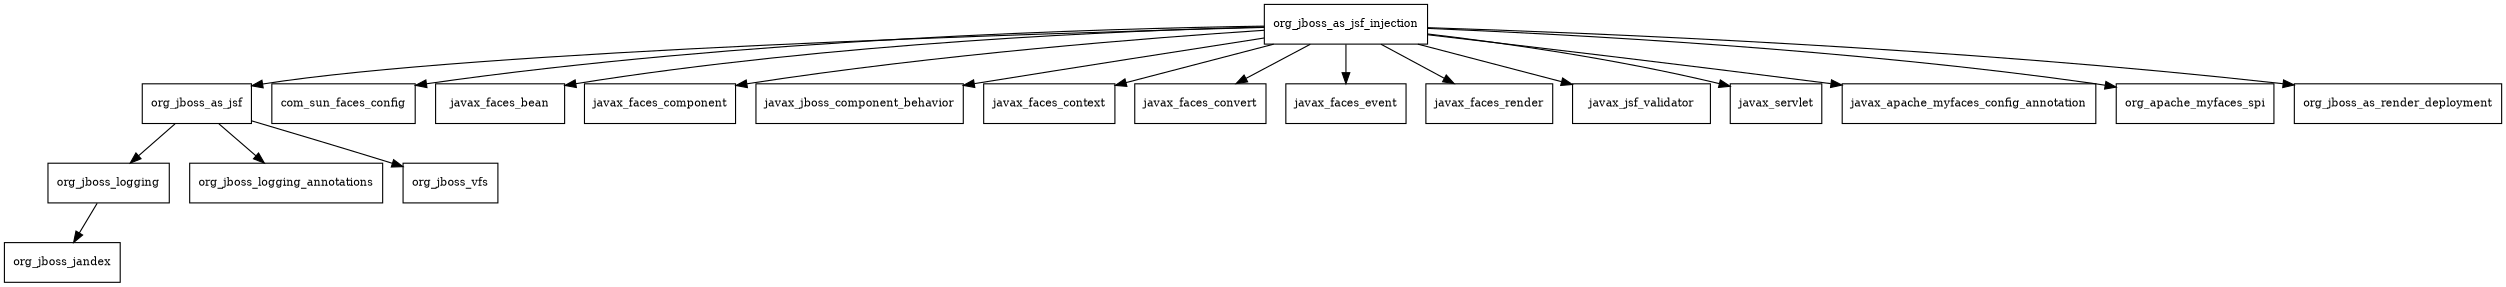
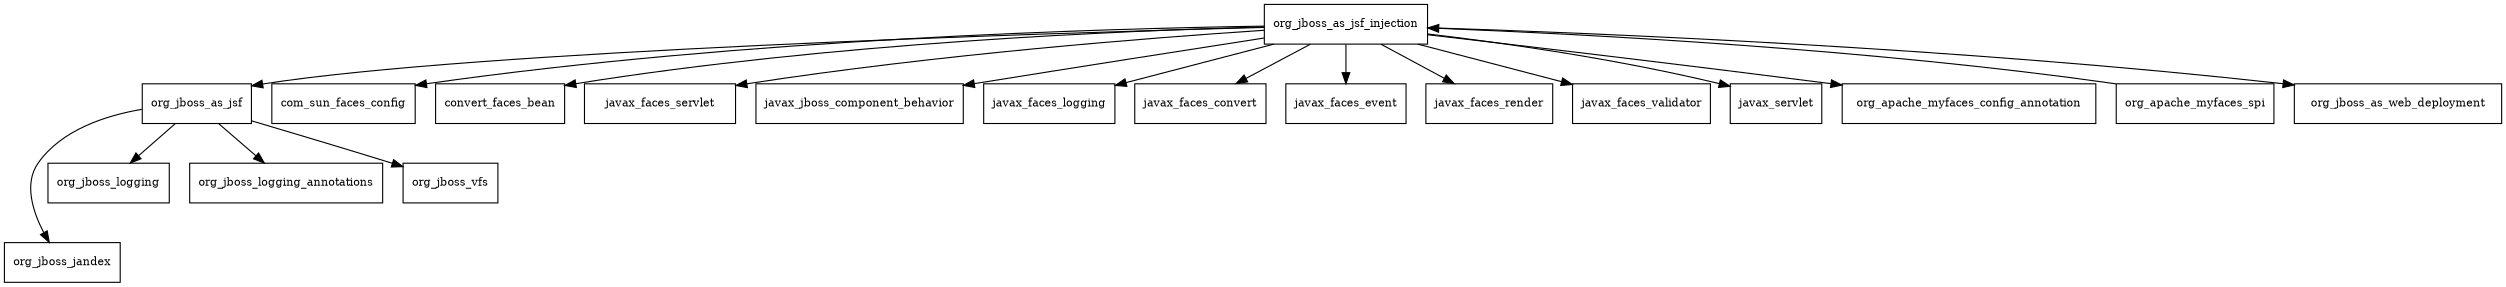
(1784, 50) -> (1863, 55)
(500, 104) -> (500, 104)
(660, 104) -> (660, 104)
(1049, 104) -> (1049, 104)
(1641, 104) -> (1641, 104)
(1969, 104) -> (1969, 104)
(2398, 104) -> (2398, 104)
(88, 218) -> (54, 146)
